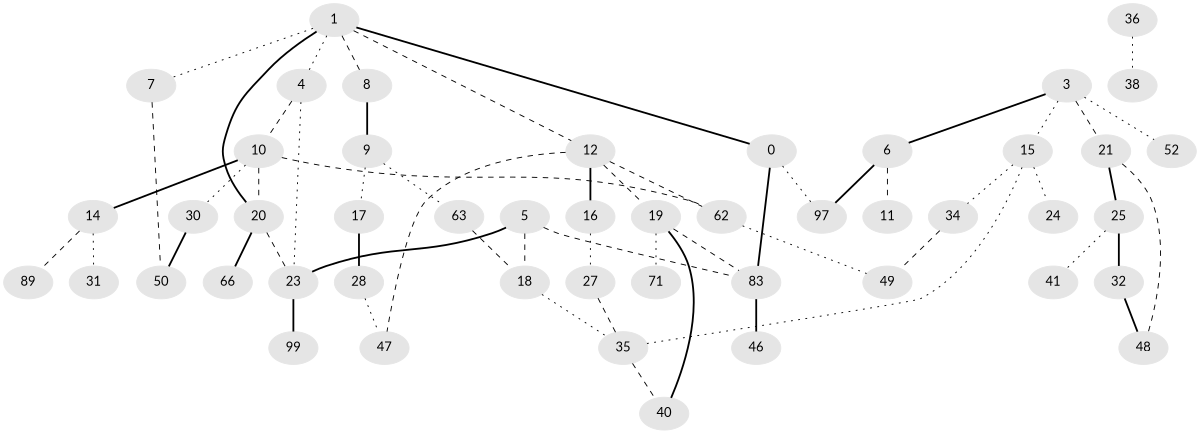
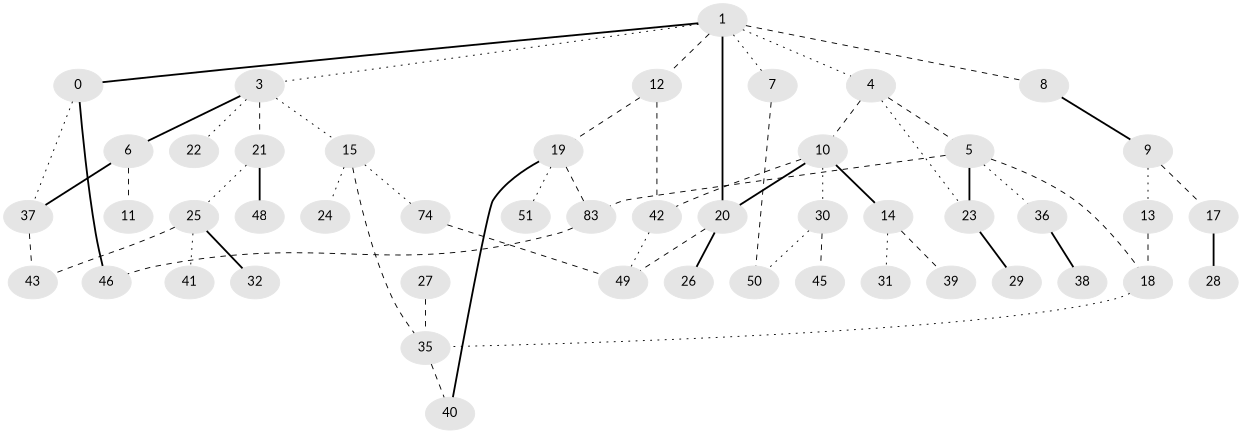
none -> (491, 53)
(1133, 53) -> (1062, 250)
none -> (920, 119)
(1172, 151) -> (194, 151)
(259, 184) -> (771, 185)
(363, 184) -> (1181, 184)
none -> (1006, 184)
(1112, 184) -> (227, 184)
(459, 217) -> (1148, 217)
(590, 217) -> none
(722, 217) -> (657, 217)
(764, 217) -> (88, 184)
(822, 217) -> (28, 217)
(953, 217) -> (425, 217)
(1160, 243) -> (260, 184)
(177, 249) -> (789, 250)
(276, 250) -> (673, 250)
(28, 282) -> (951, 282)
none -> (33, 282)
(228, 282) -> (689, 282)
(656, 282) -> (526, 217)
none -> (820, 282)
(867, 309) -> (372, 245)
(756, 315) -> (351, 254)
(1131, 315) -> none
(293, 348) -> (1017, 282)
(384, 348) -> none
